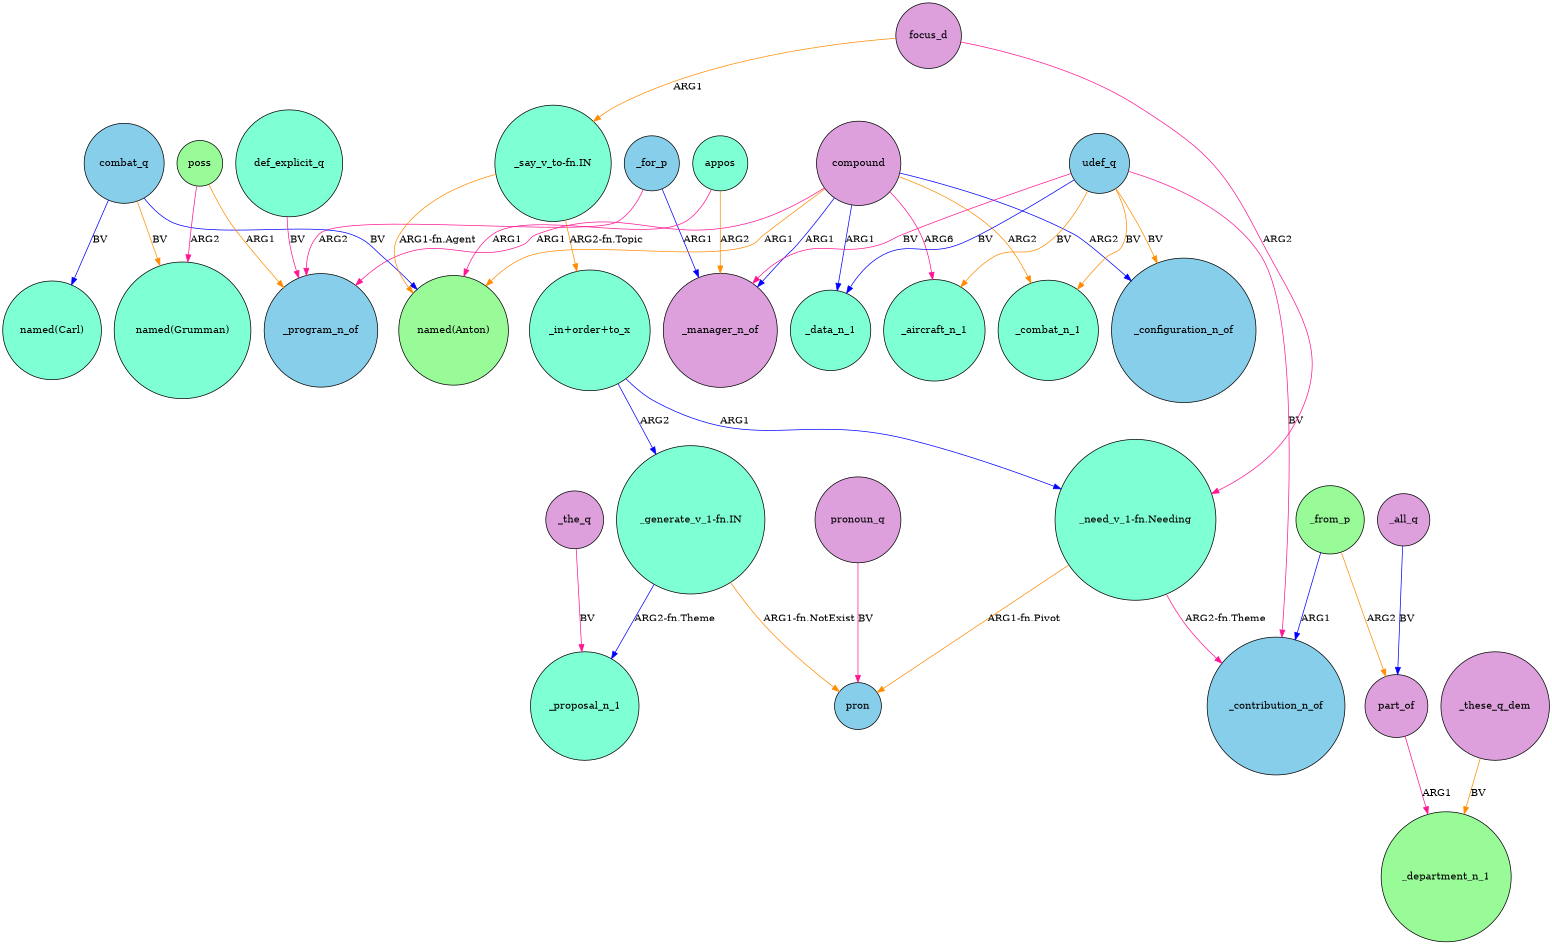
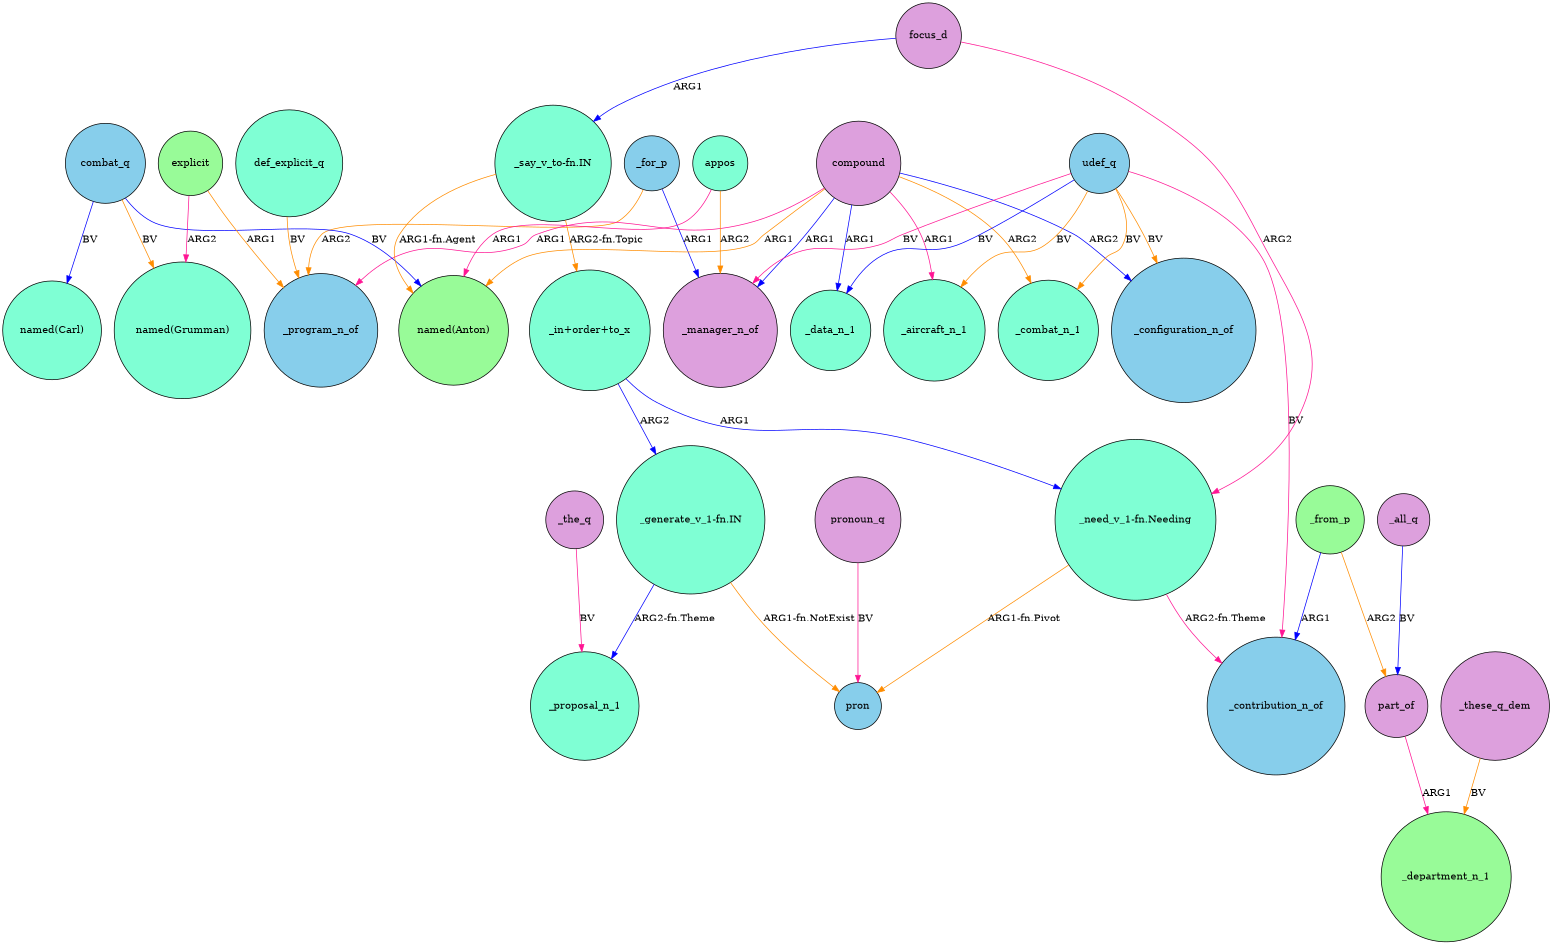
(743, 62) -> (743, 62)
(200, 163) -> (190, 163)
(470, 225) -> (472, 225)
(939, 240) -> (939, 240)
(290, 244) -> (290, 244)
